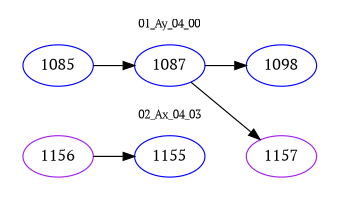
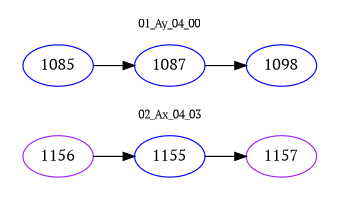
(227, 112) -> (220, 156)
